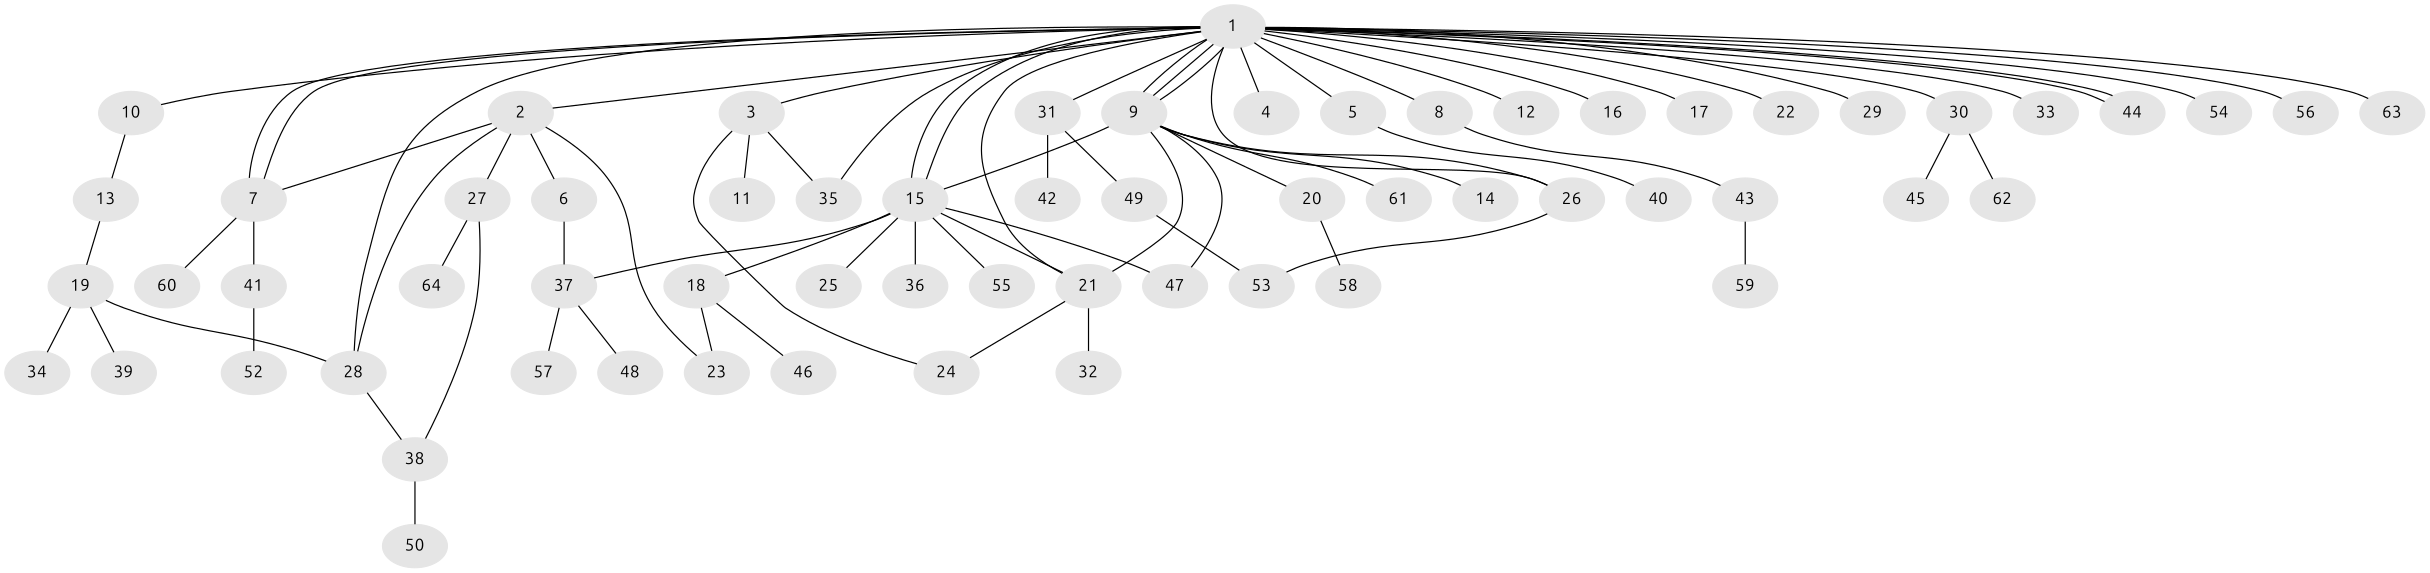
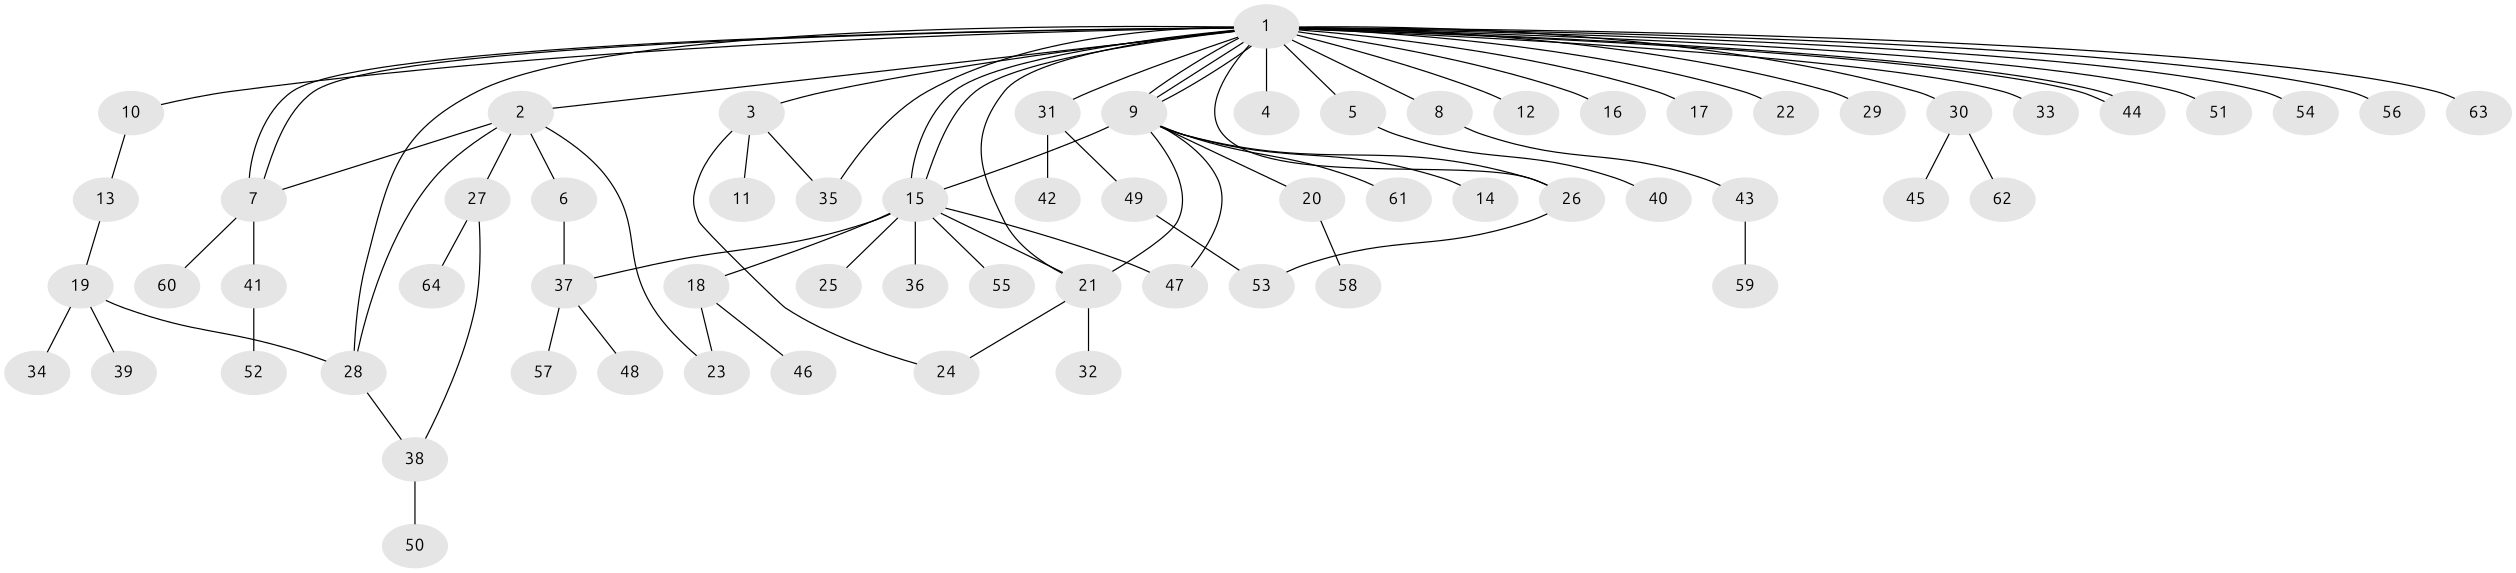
none -> (2219, 113)
